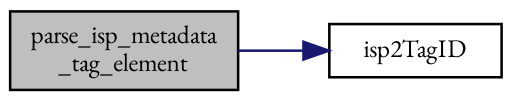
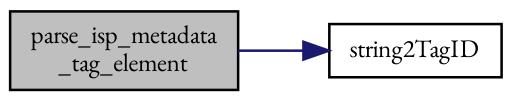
(415, 51) -> (415, 51)
